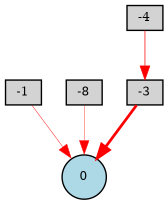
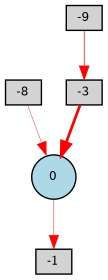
(145, 18) -> (84, 18)
(47, 126) -> (54, 217)
